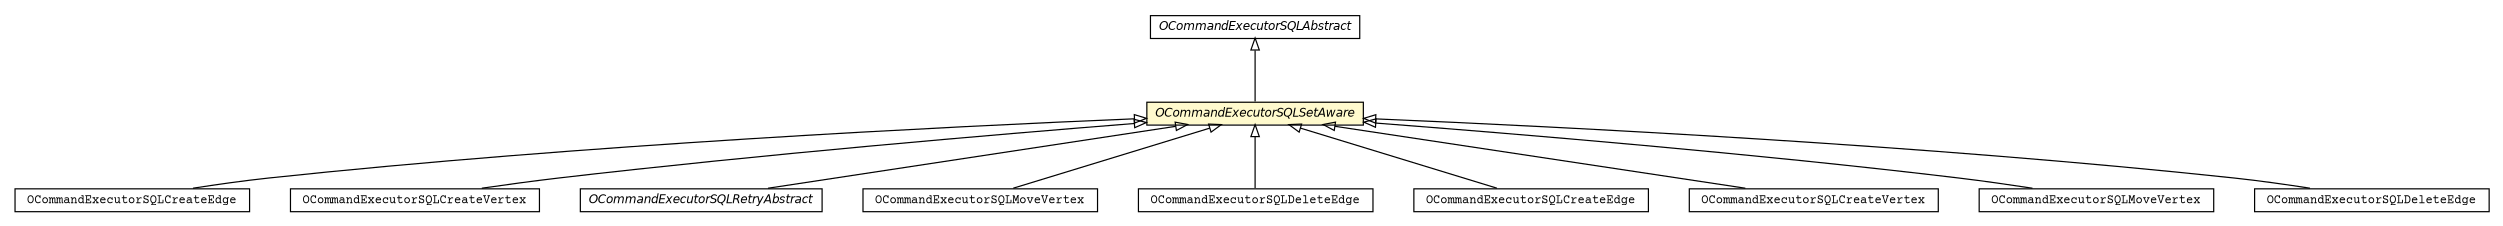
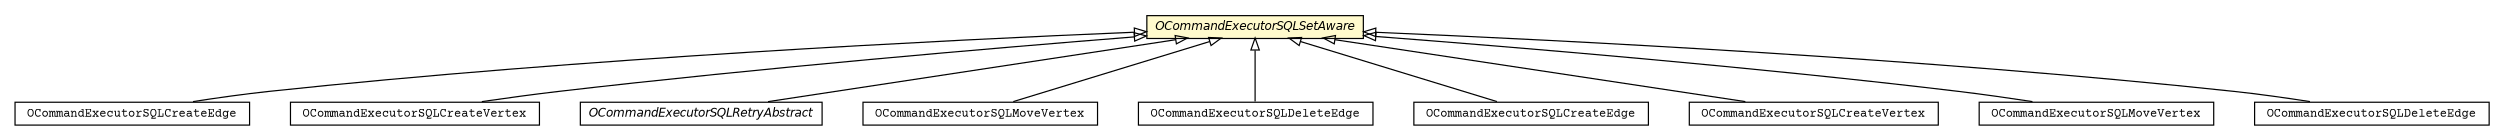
(1255, 26) -> none
